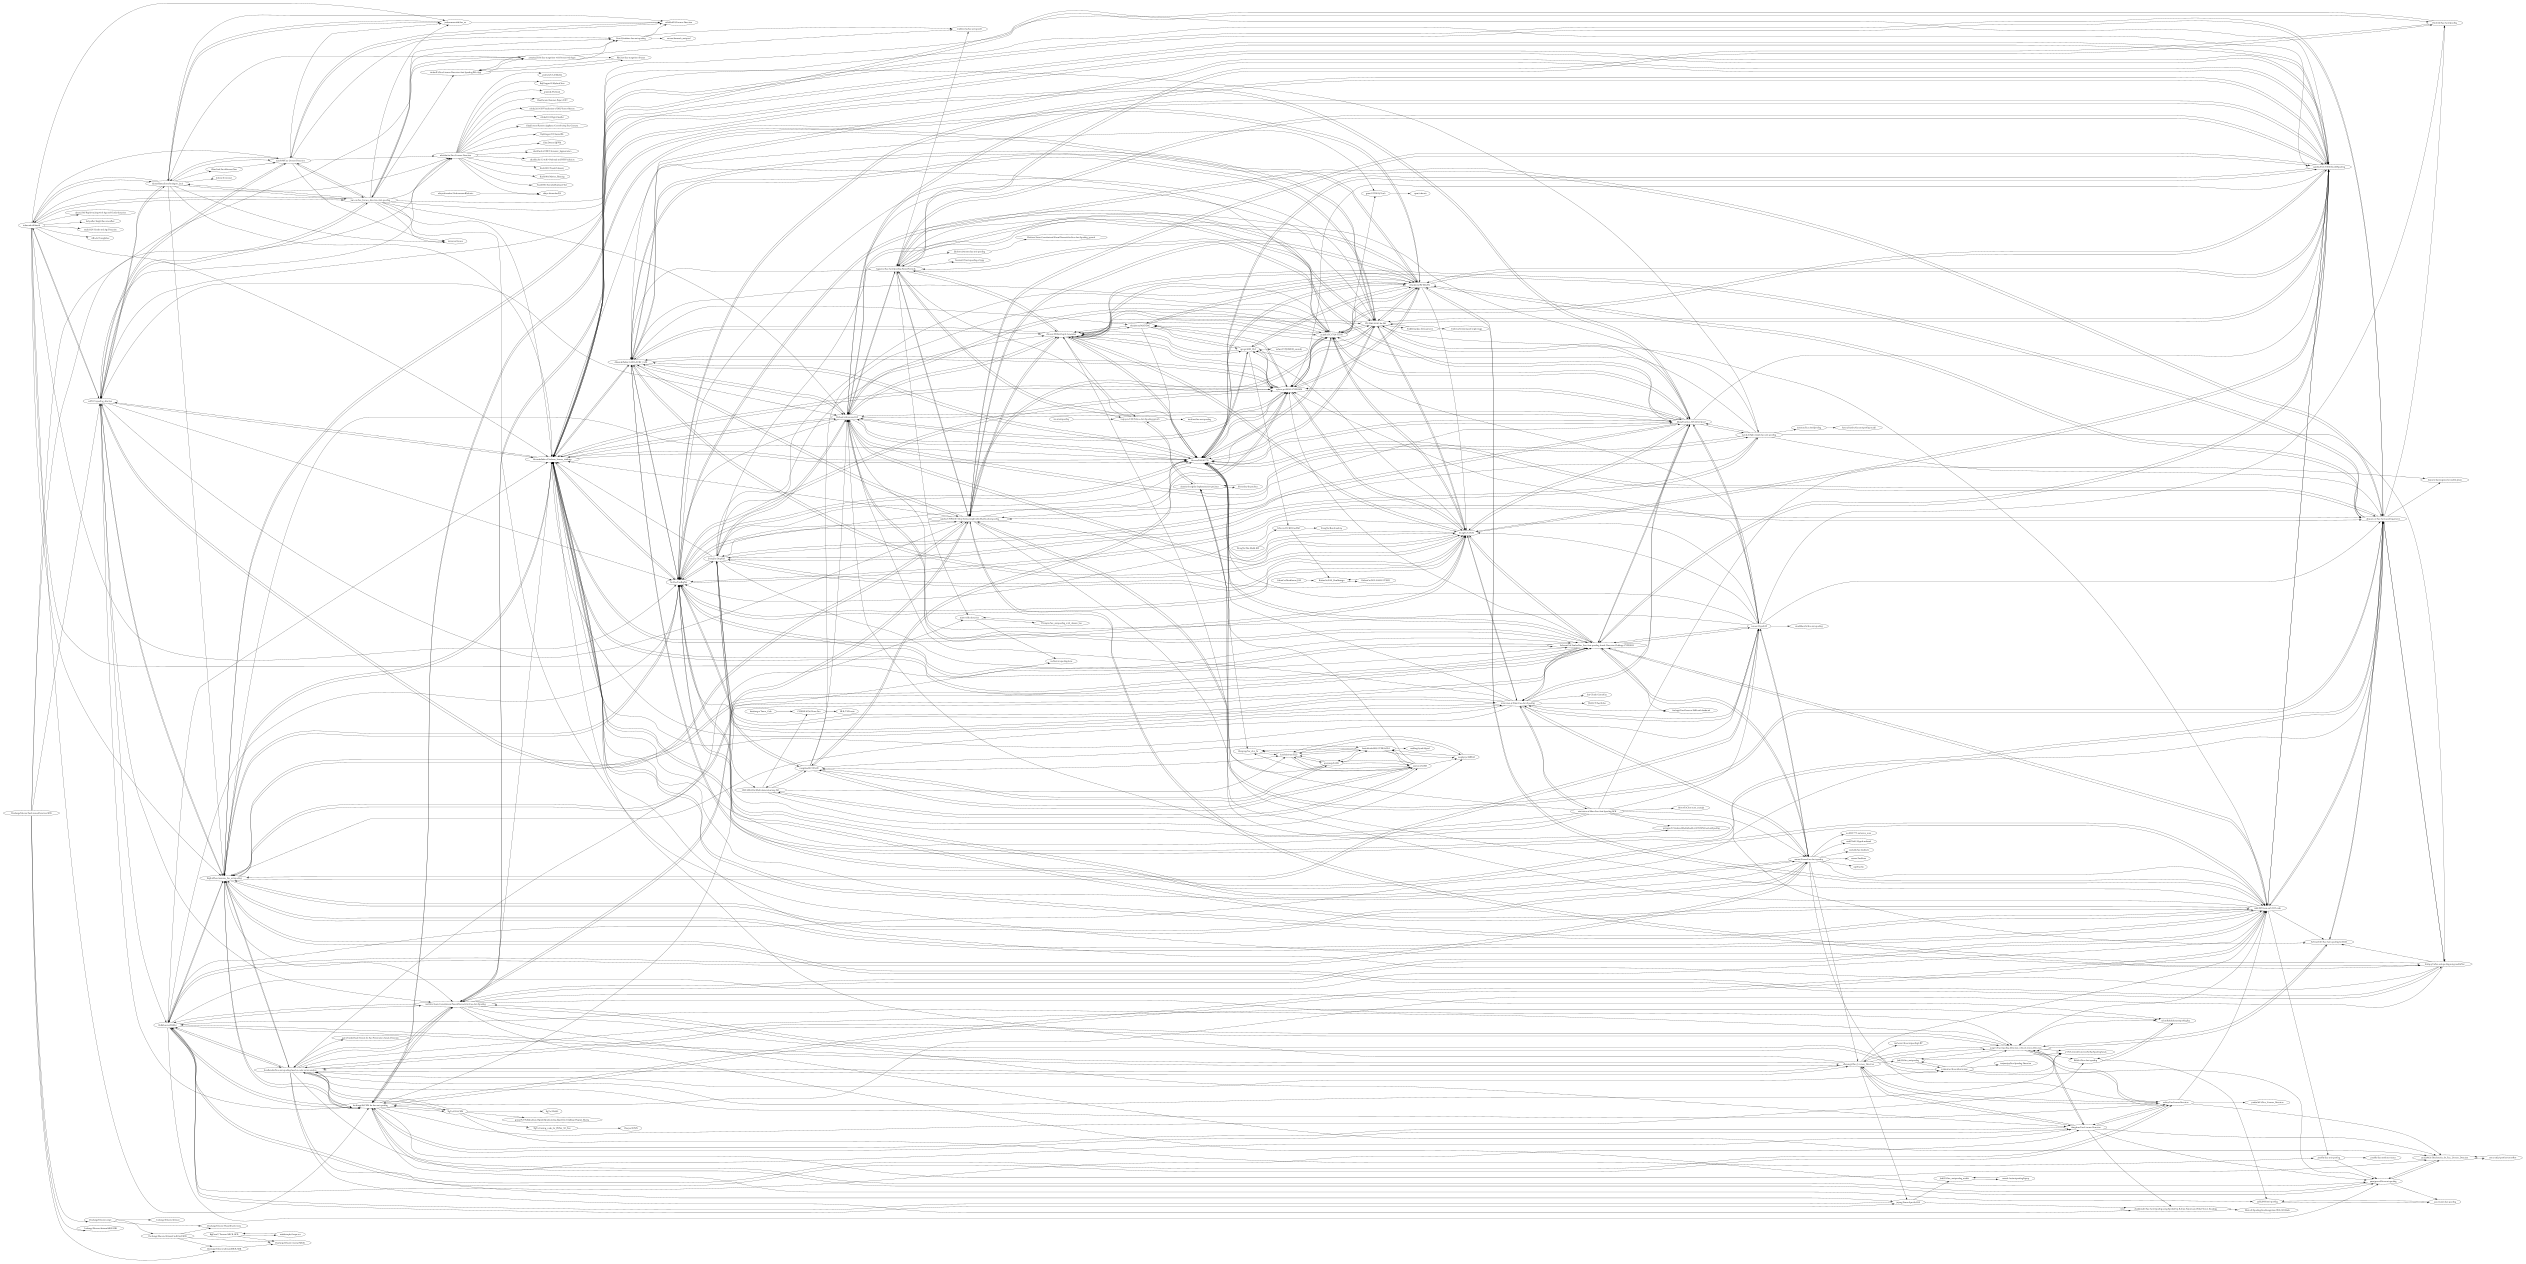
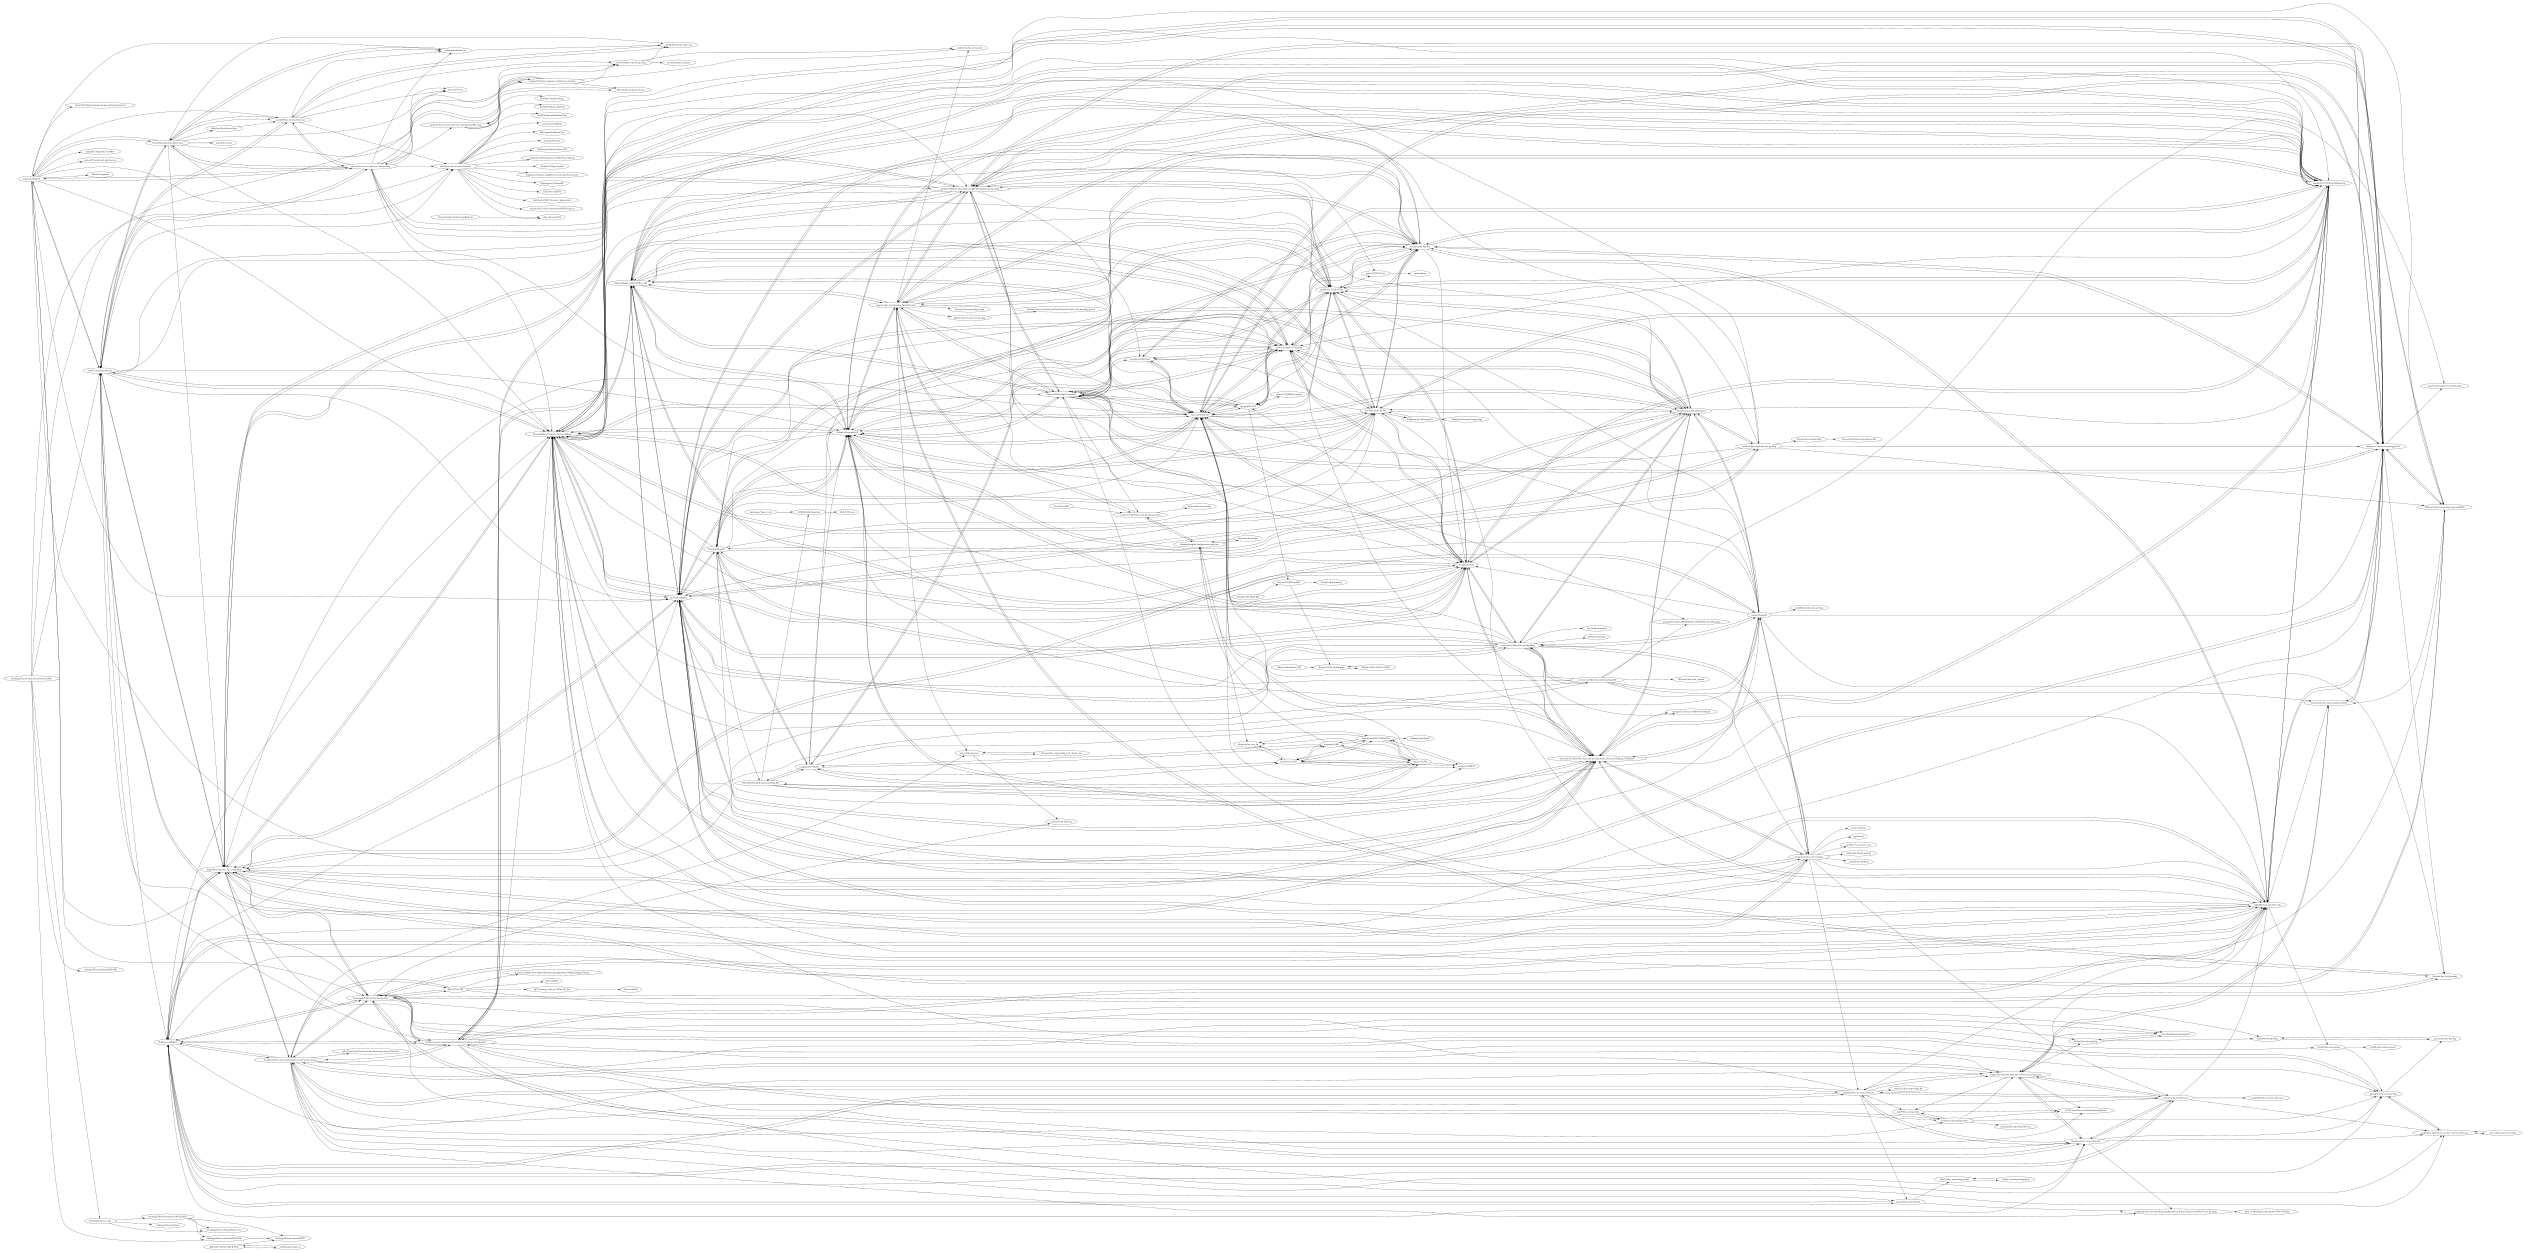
none -> (761, 293)
(1420, 1004) -> none
